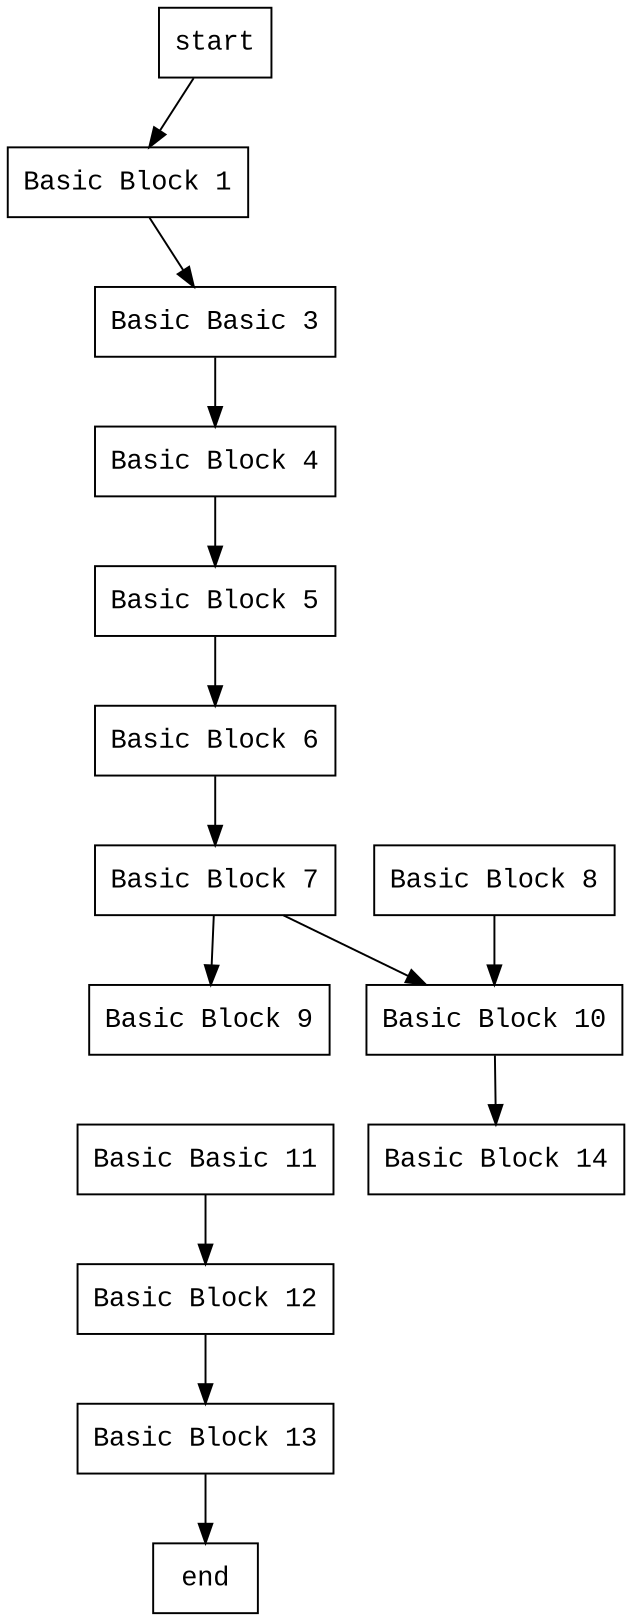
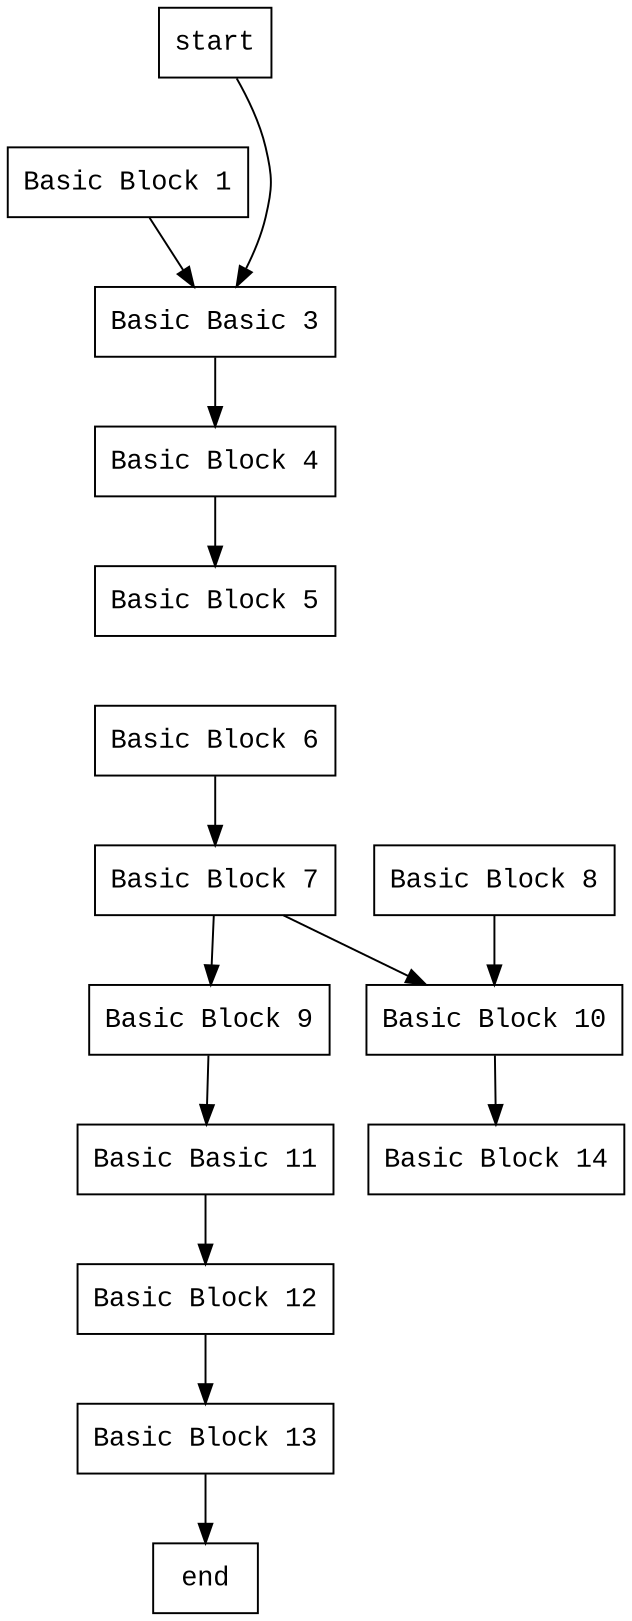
(177, 104) -> (270, 172)
(215, 661) -> none
none -> (208, 1080)
